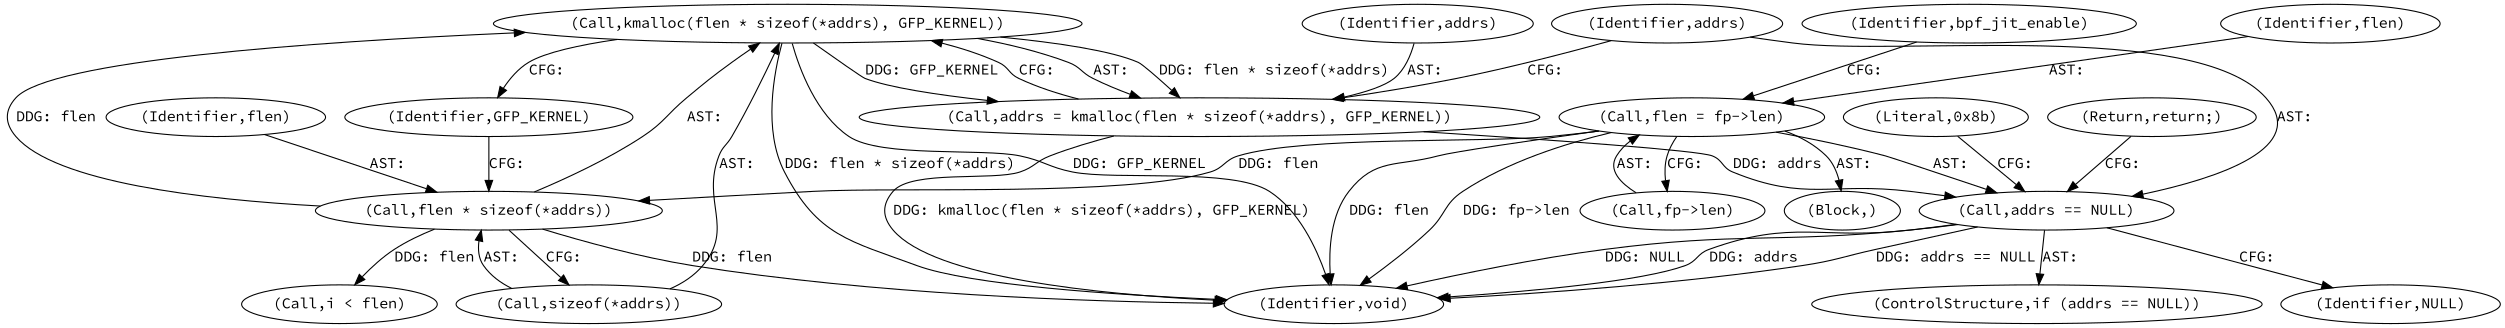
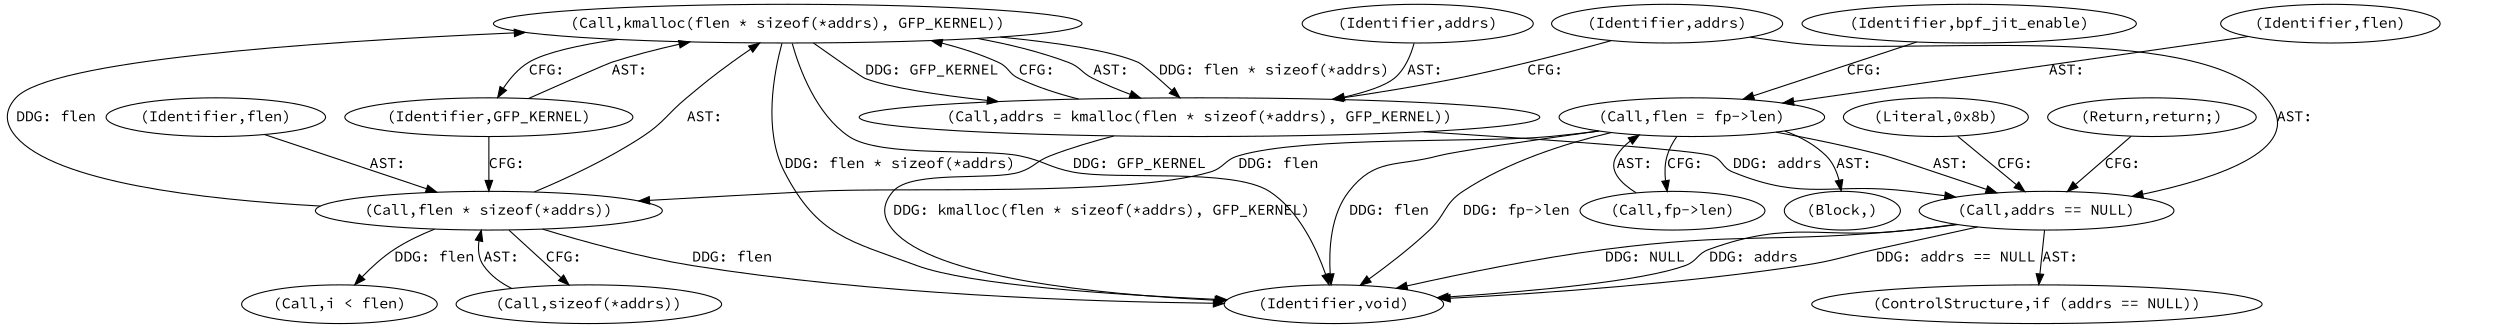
(714, 174) -> (602, 66)
(2391, 304) -> none
